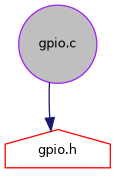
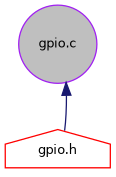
(49, 100) -> (66, 113)
